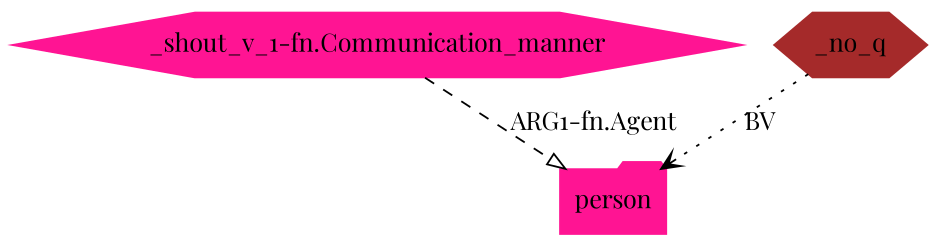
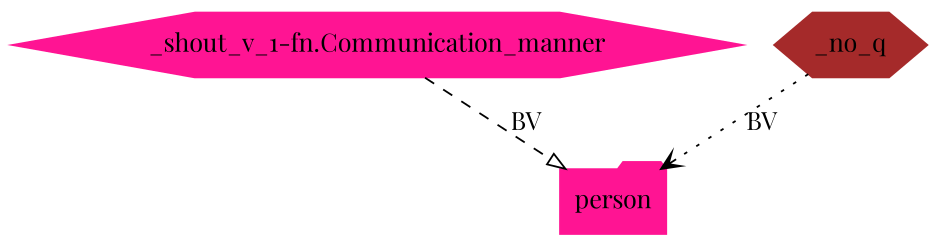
(594, 123) -> (527, 123)
